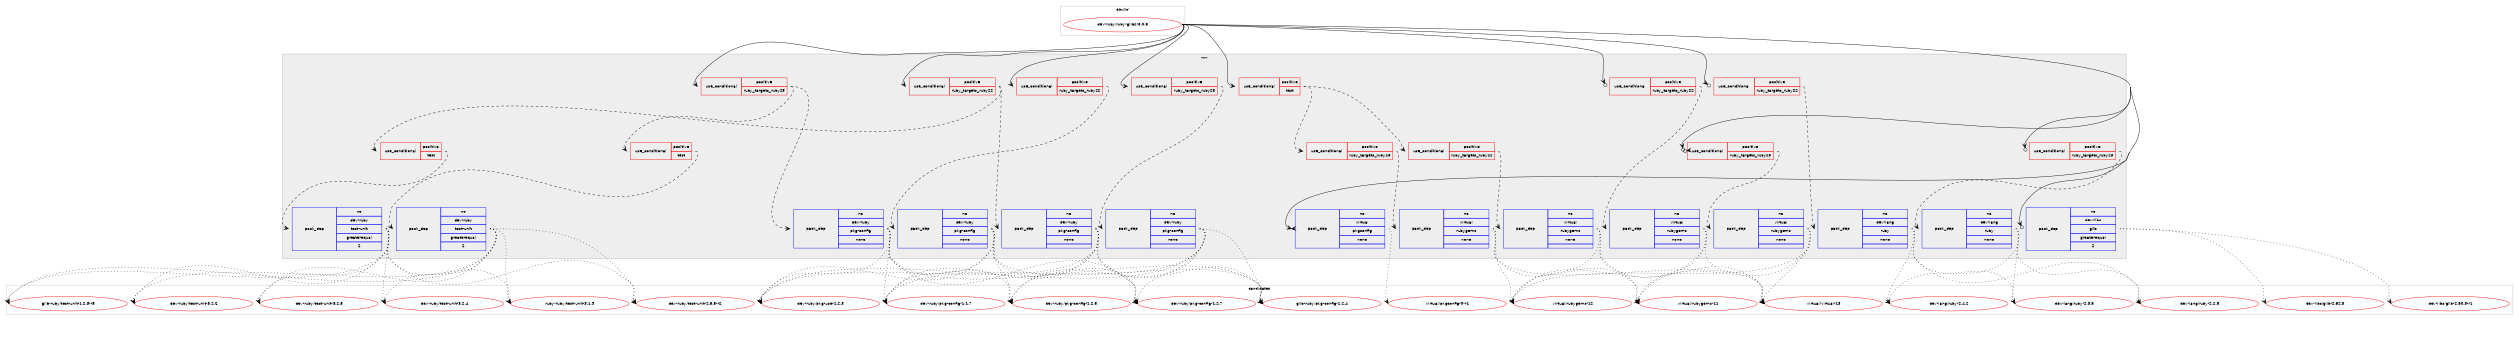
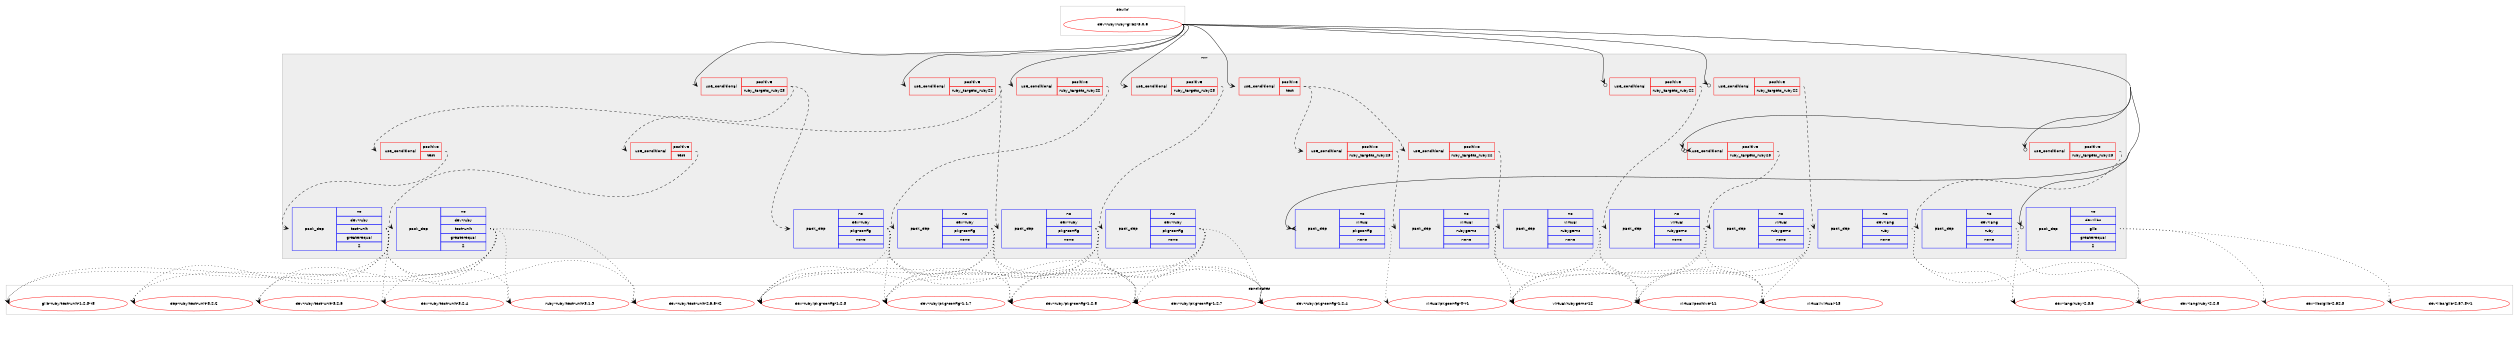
(194, 304) -> (194, 304)
(821, 304) -> (821, 304)
(1322, 304) -> (1322, 304)
(1698, 304) -> (1698, 304)
(1949, 304) -> none
(2451, 304) -> (2451, 304)
